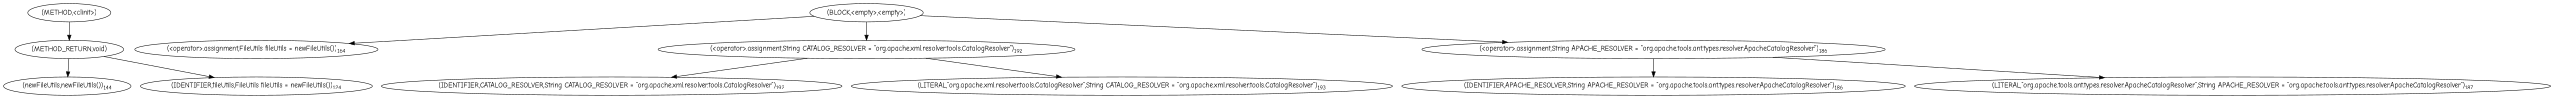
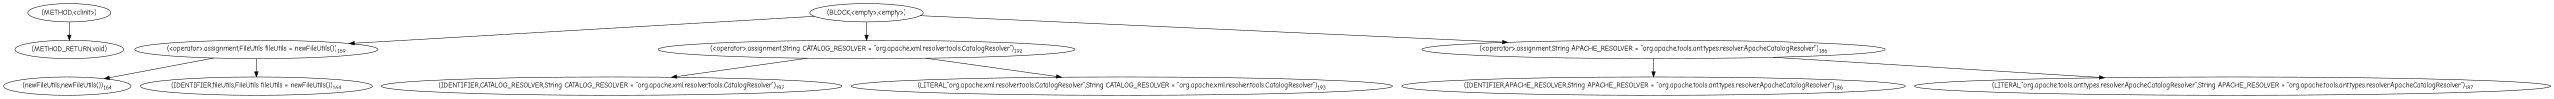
(342, 49) -> (342, 49)
(68, 65) -> (161, 68)
(156, 67) -> (256, 65)
(108, 85) -> (108, 85)
(337, 85) -> (337, 85)
